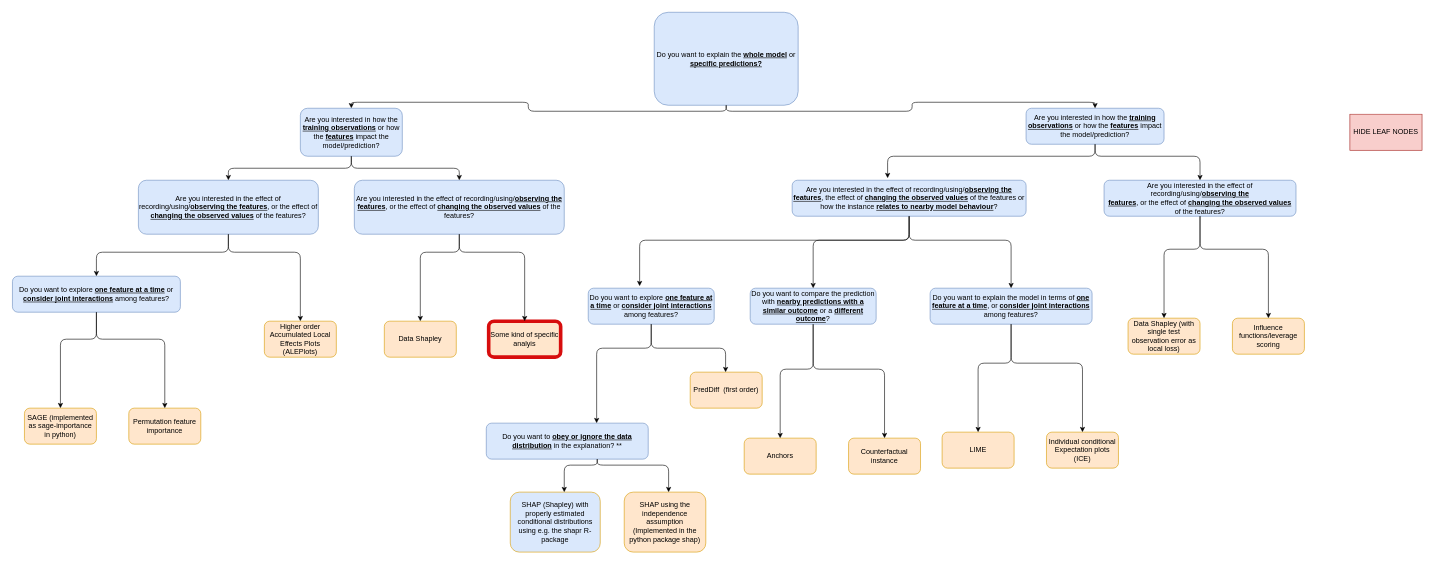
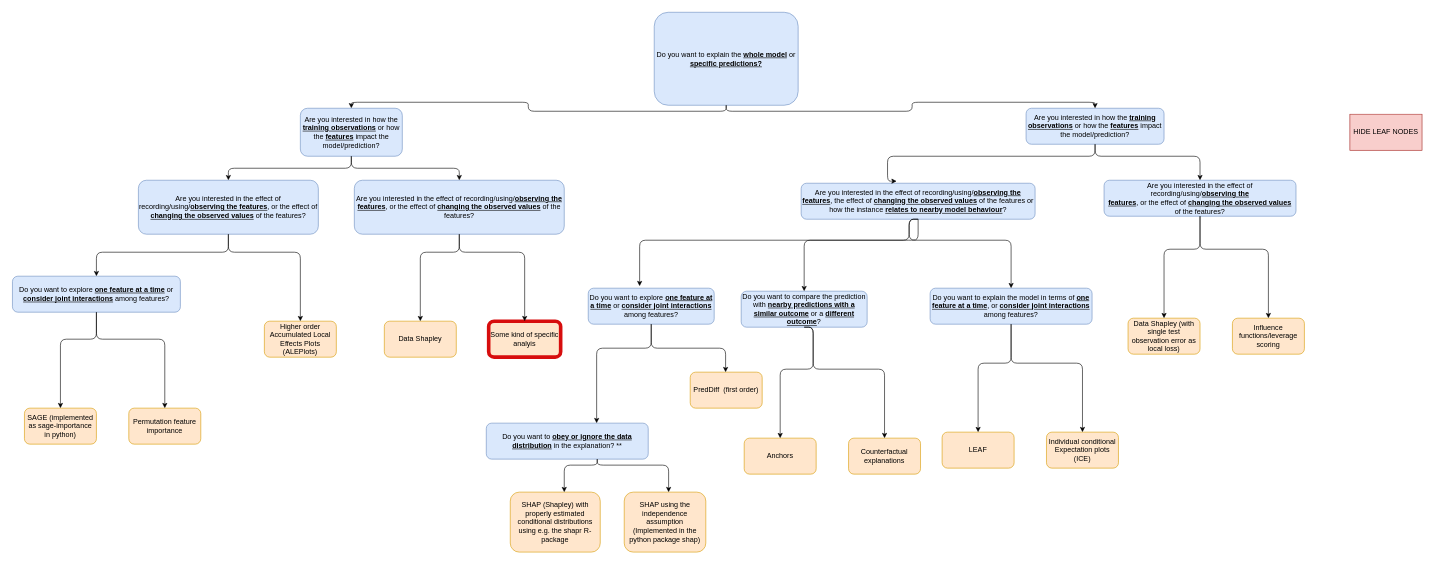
(909, 198) -> (918, 201)
(813, 306) -> (804, 309)
(978, 450) -> (978, 450)
(885, 456) -> (885, 456)
(555, 522) -> (555, 522)
